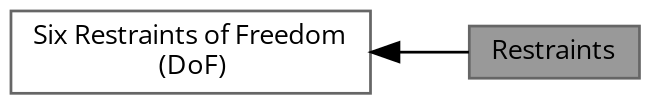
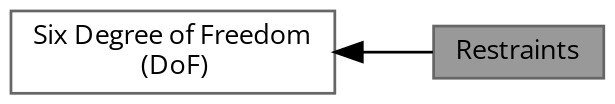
(191, 52) -> (173, 52)
